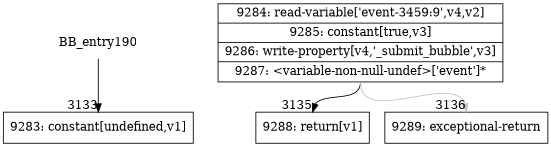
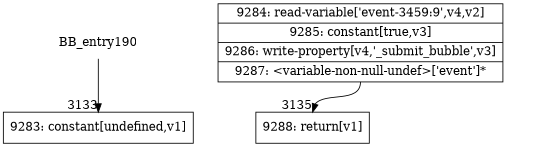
(466, 128) -> none
